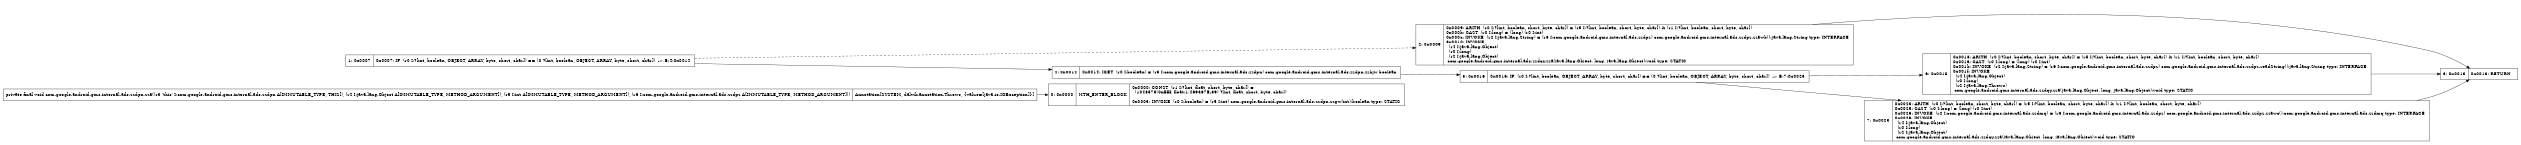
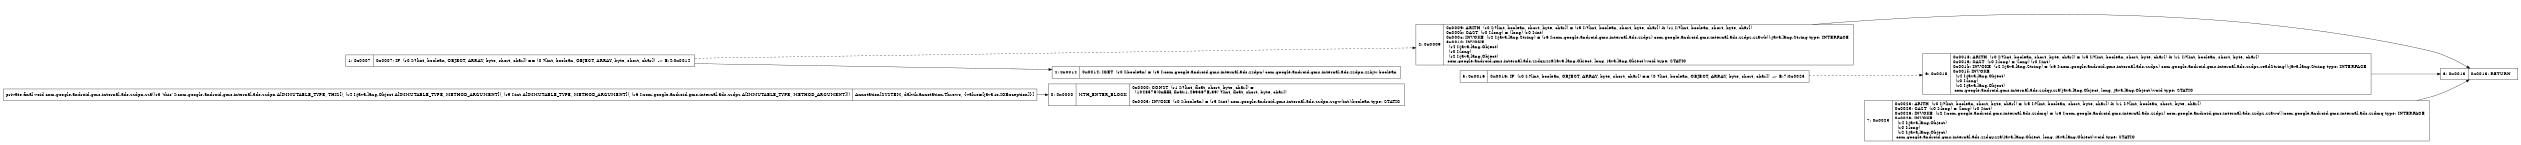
(1429, 74) -> none
(1864, 75) -> (1864, 75)
(1980, 86) -> (1979, 86)
(1797, 91) -> none
